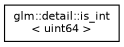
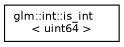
(62, 23) -> (62, 23)
